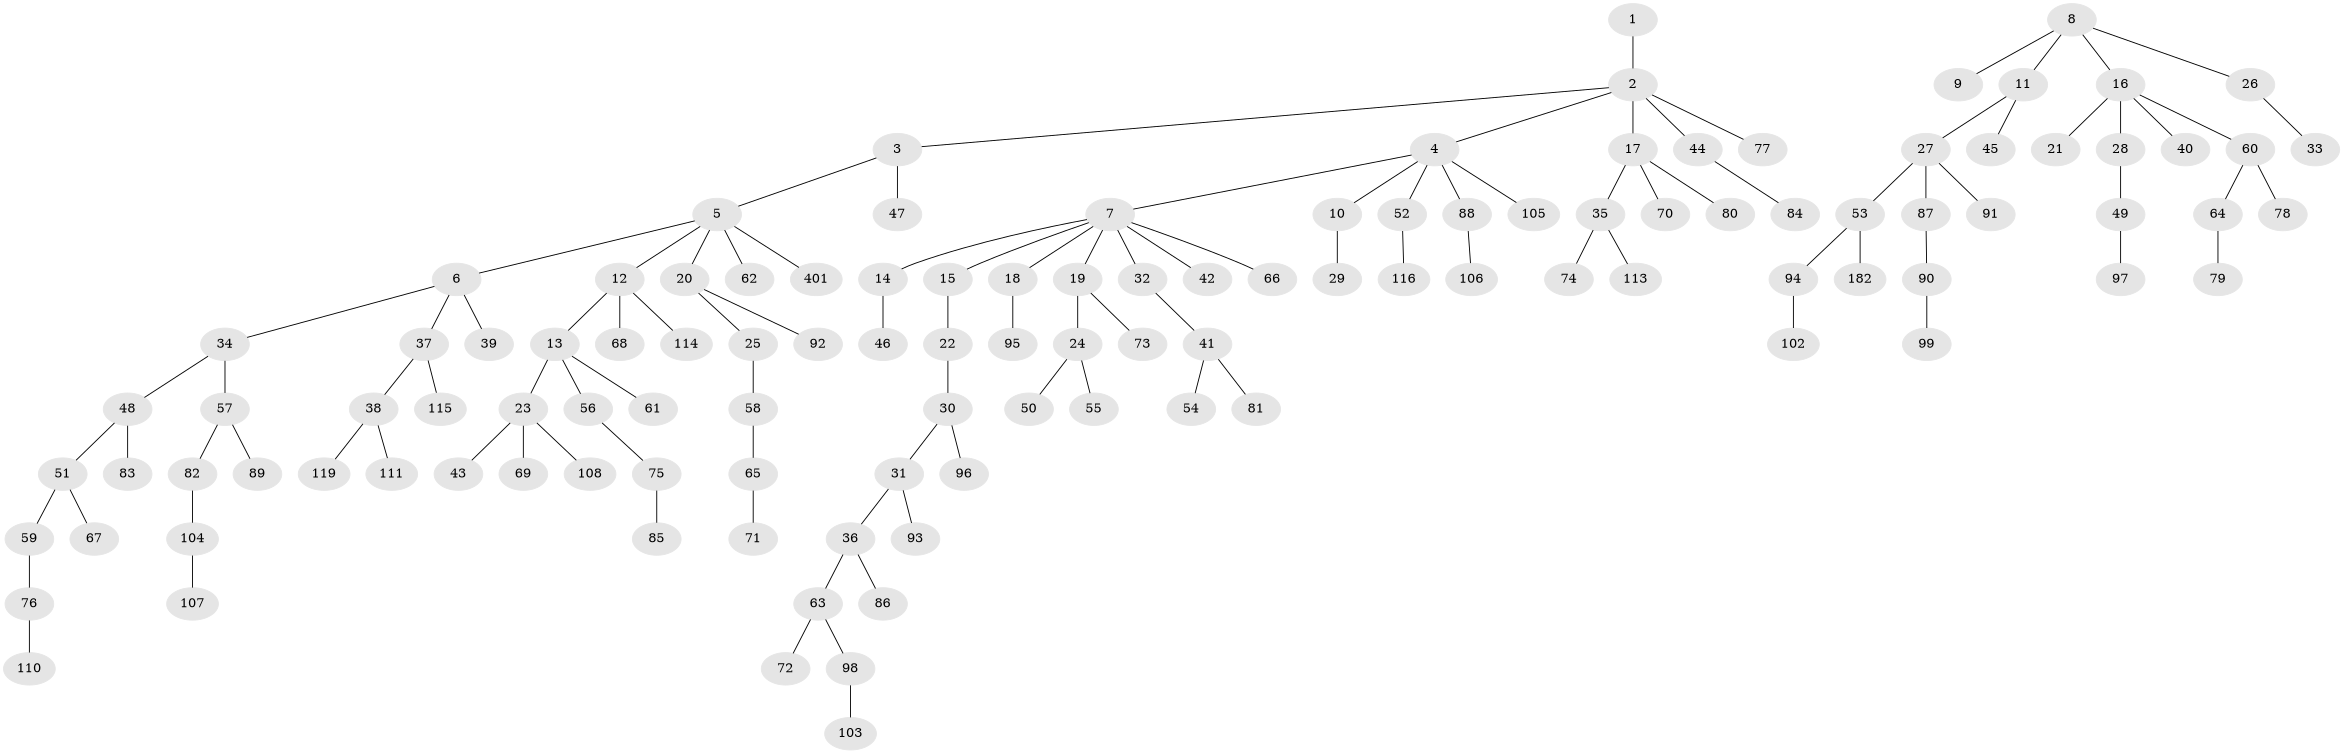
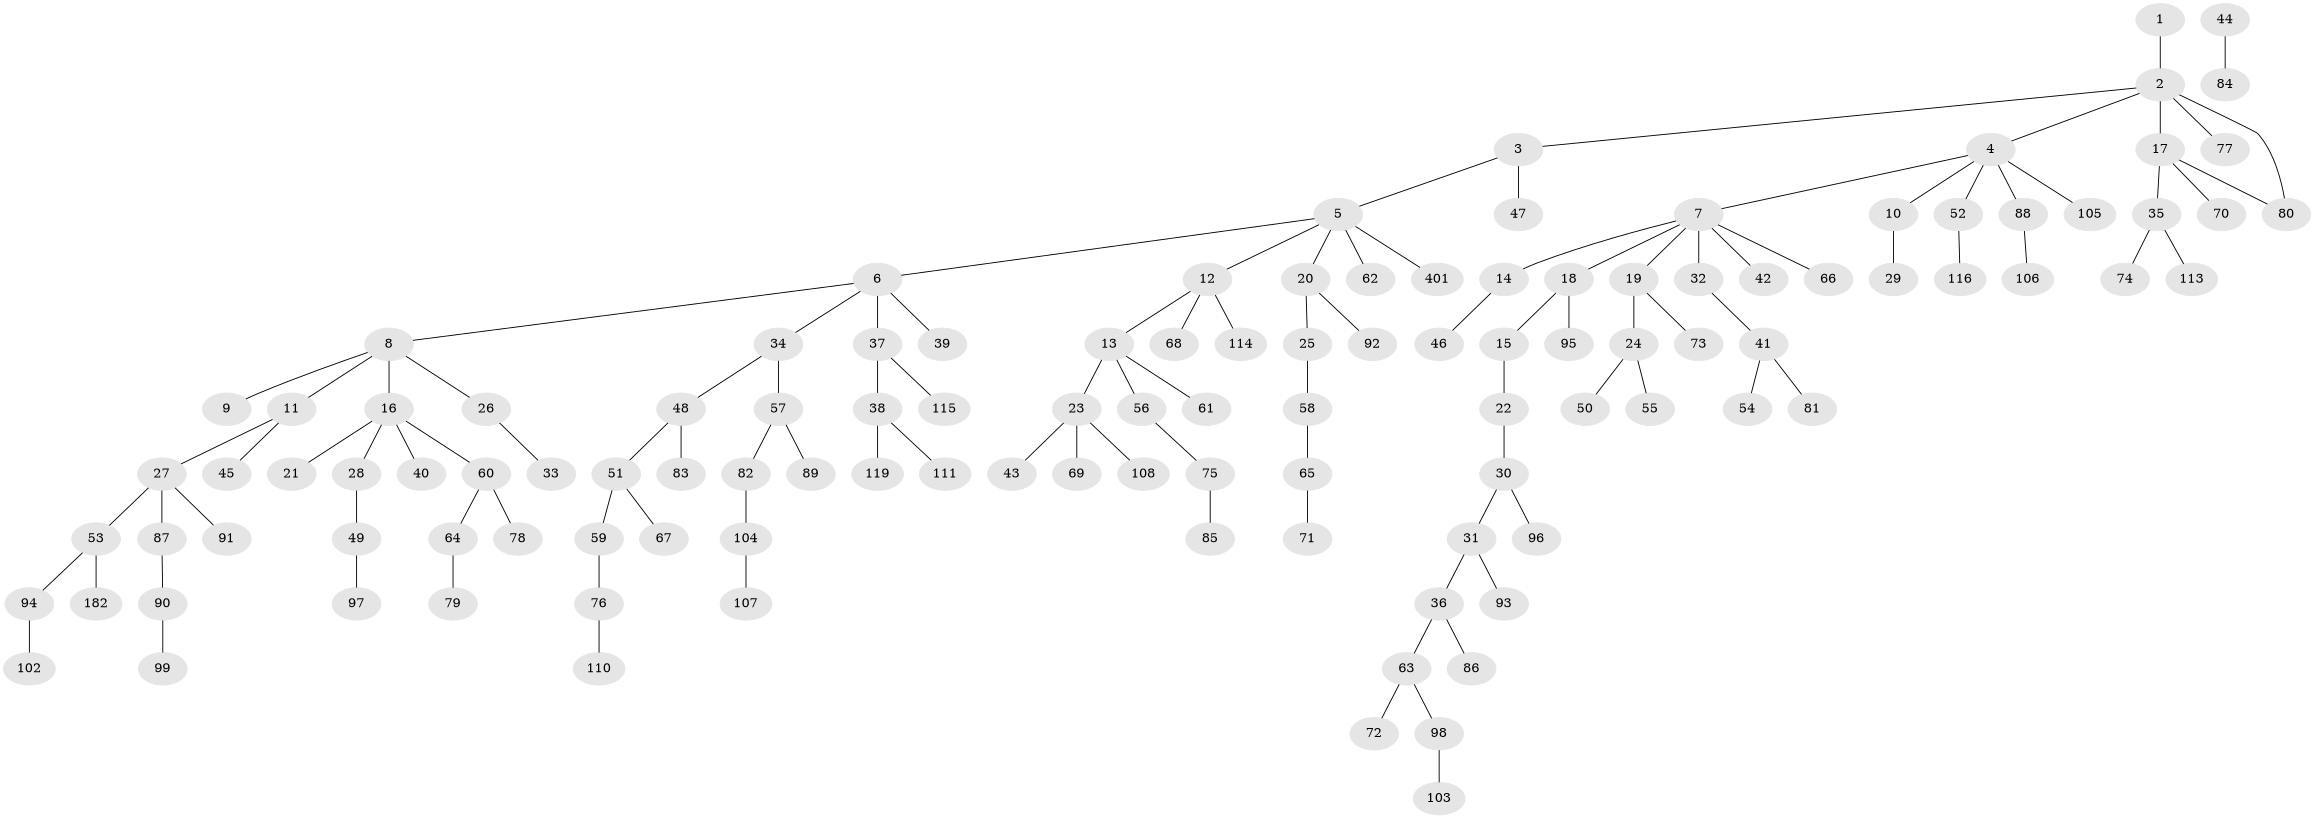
(1665, 117) -> (2251, 130)
(1027, 245) -> (1537, 312)
none -> (633, 312)
